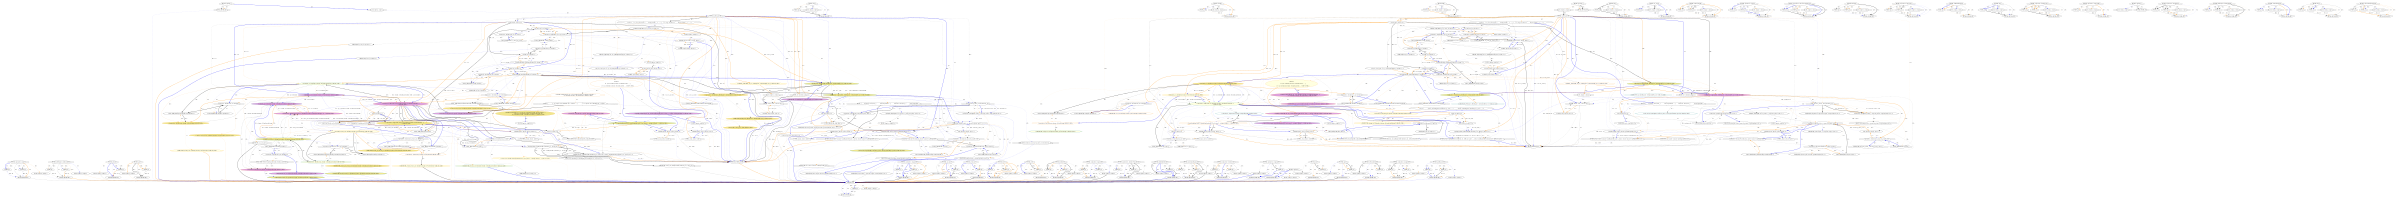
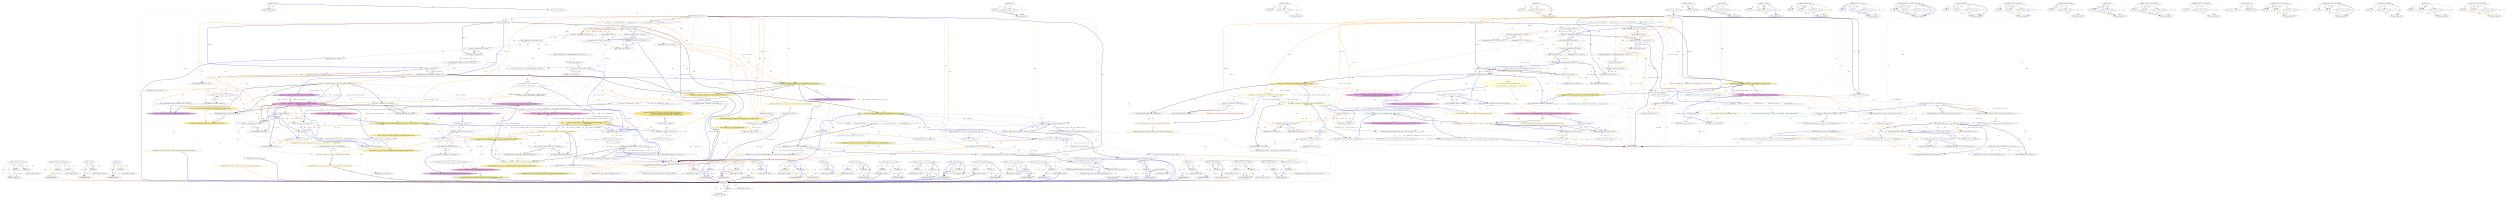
none -> (1724, 114)
none -> (850, 135)
